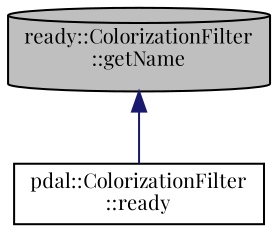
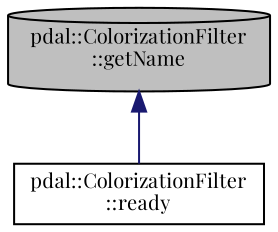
(139, 50) -> (139, 50)
